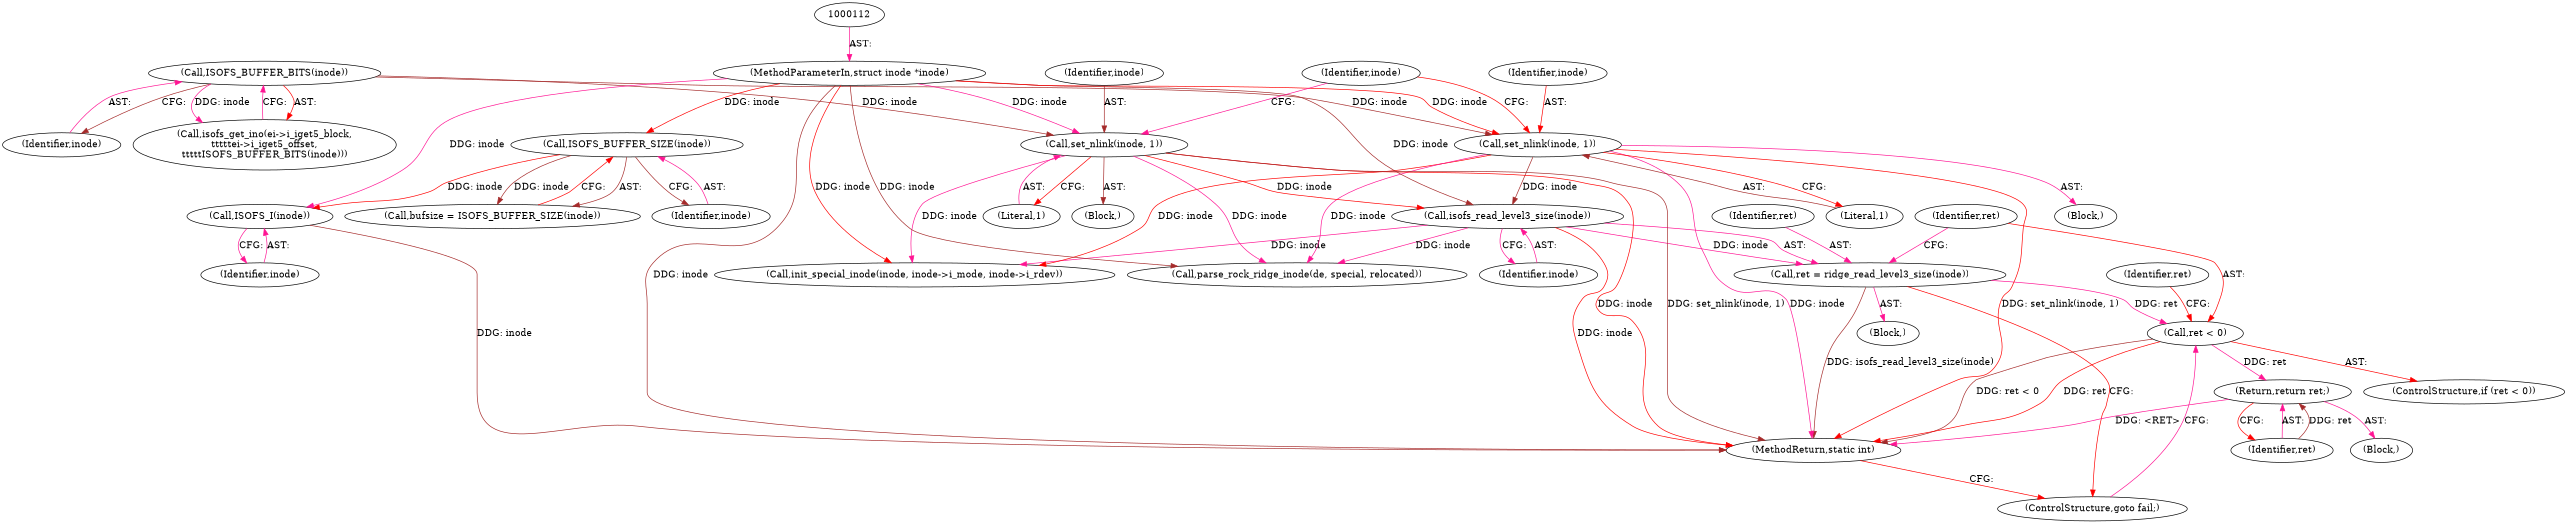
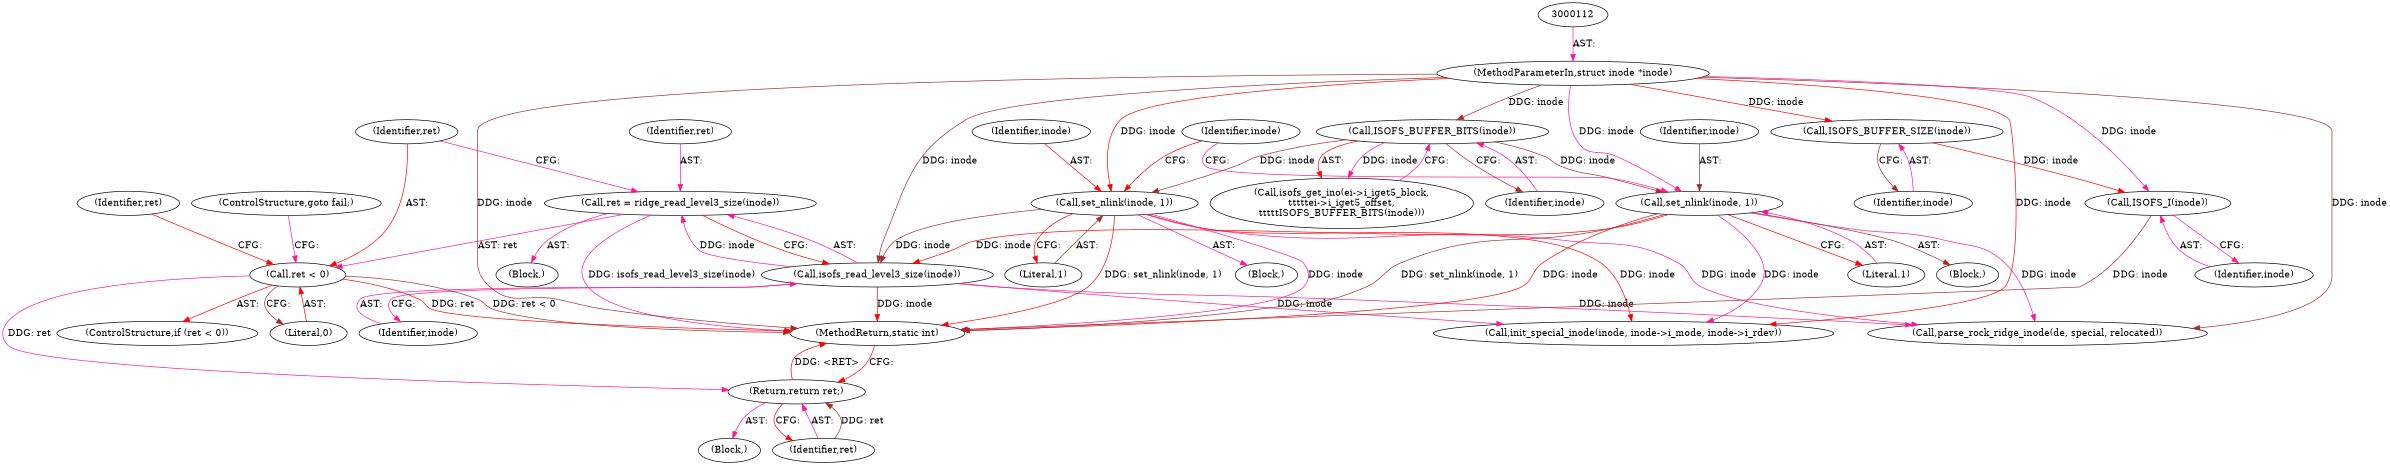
(849, 15) -> (1573, 15)
none -> (1502, 100)
(493, 216) -> none
(2156, 304) -> (498, 246)
none -> (309, 333)
(2063, 347) -> (761, 242)
(1828, 355) -> (622, 307)
(2063, 426) -> (797, 356)
(1949, 479) -> (864, 366)
